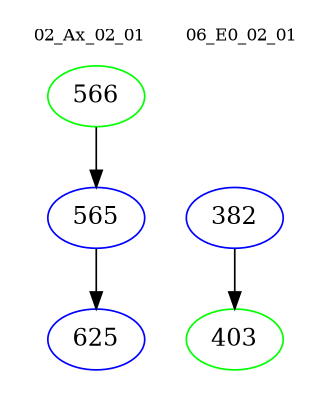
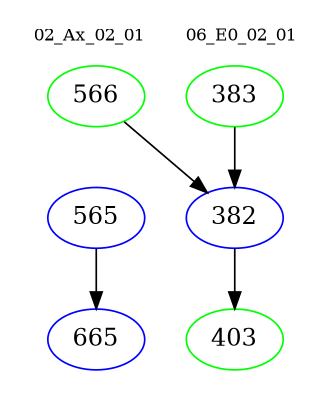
none -> (235, 96)
(96, 149) -> (147, 141)
(96, 339) -> (96, 339)
